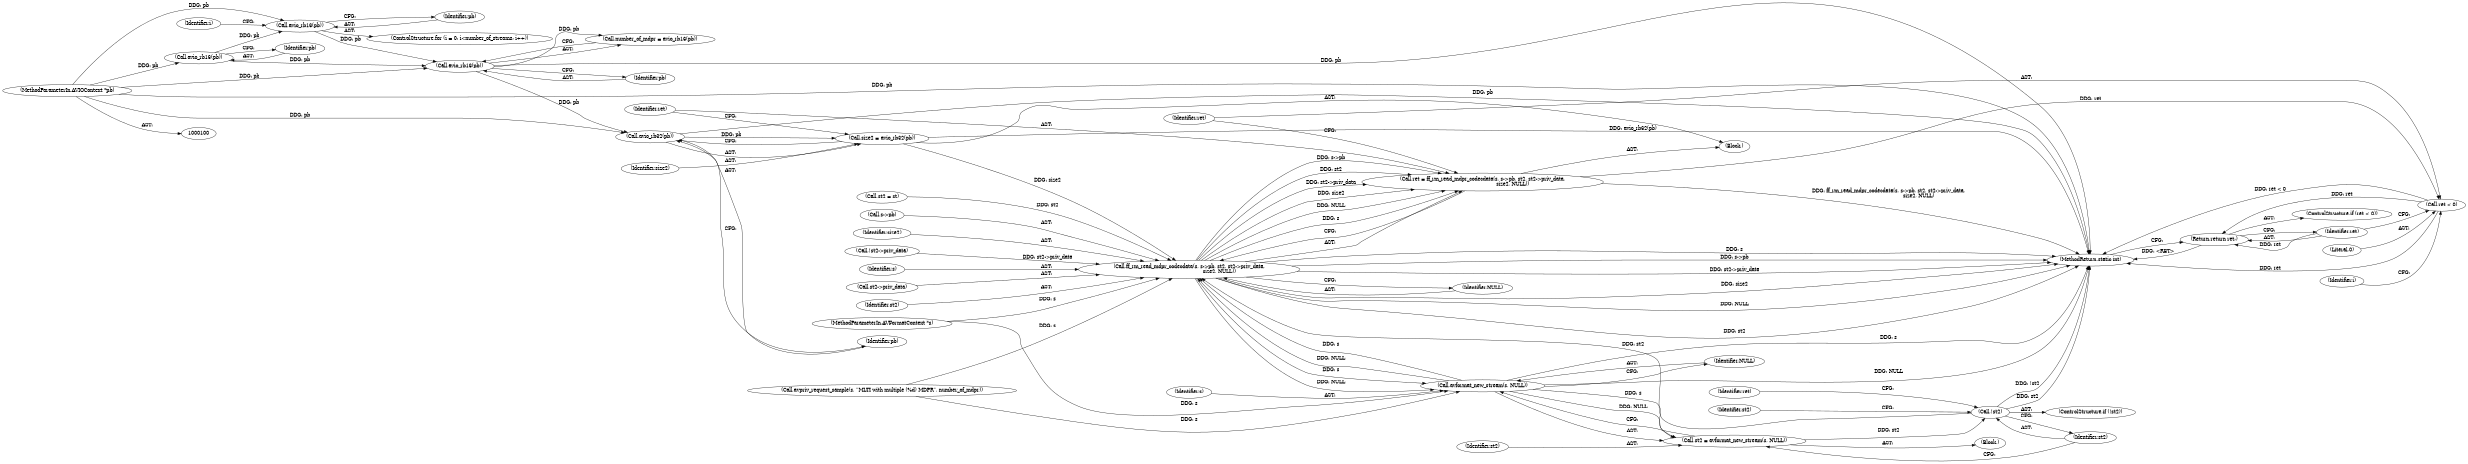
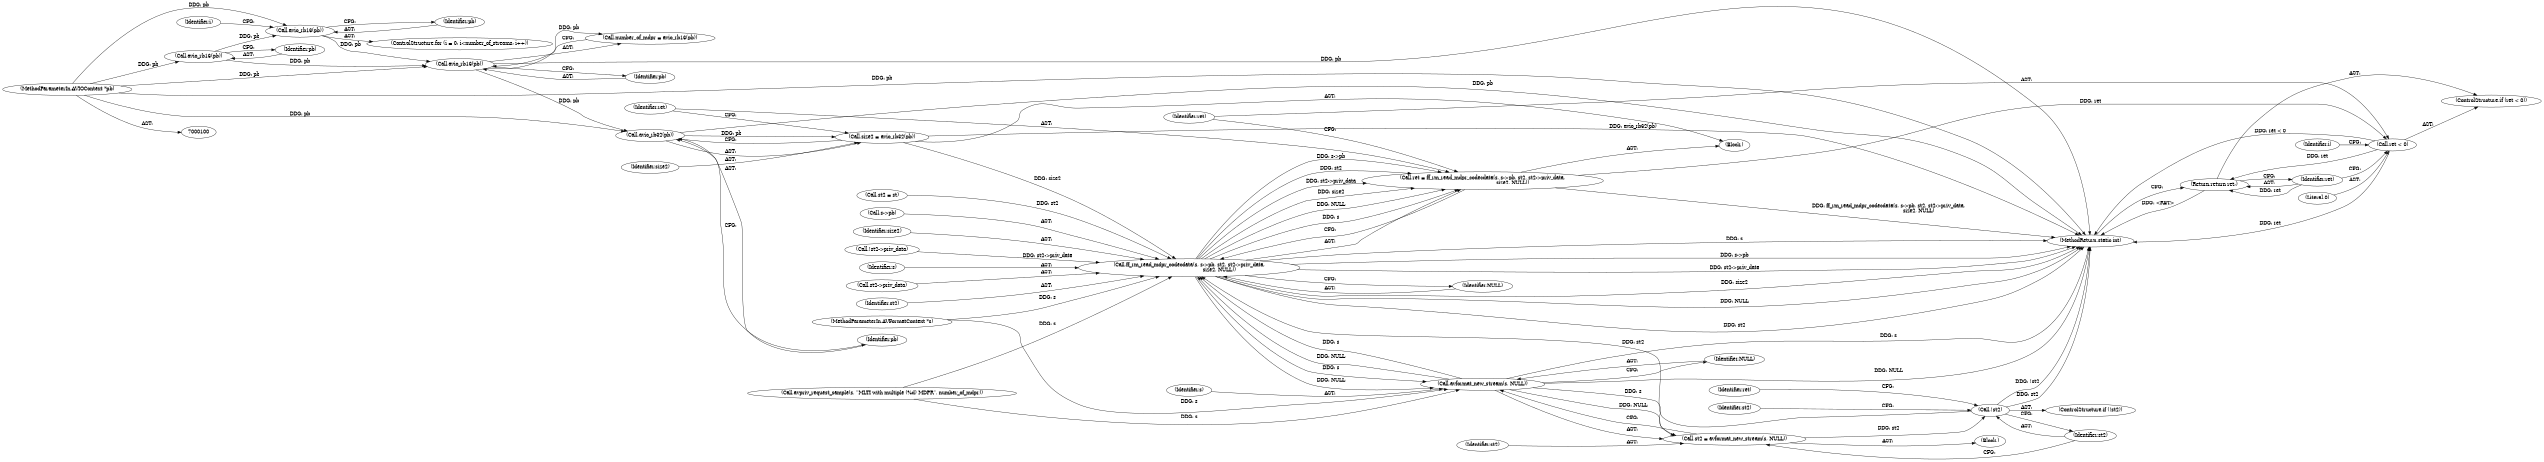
none -> (2440, 124)
(199, 134) -> (199, 132)
